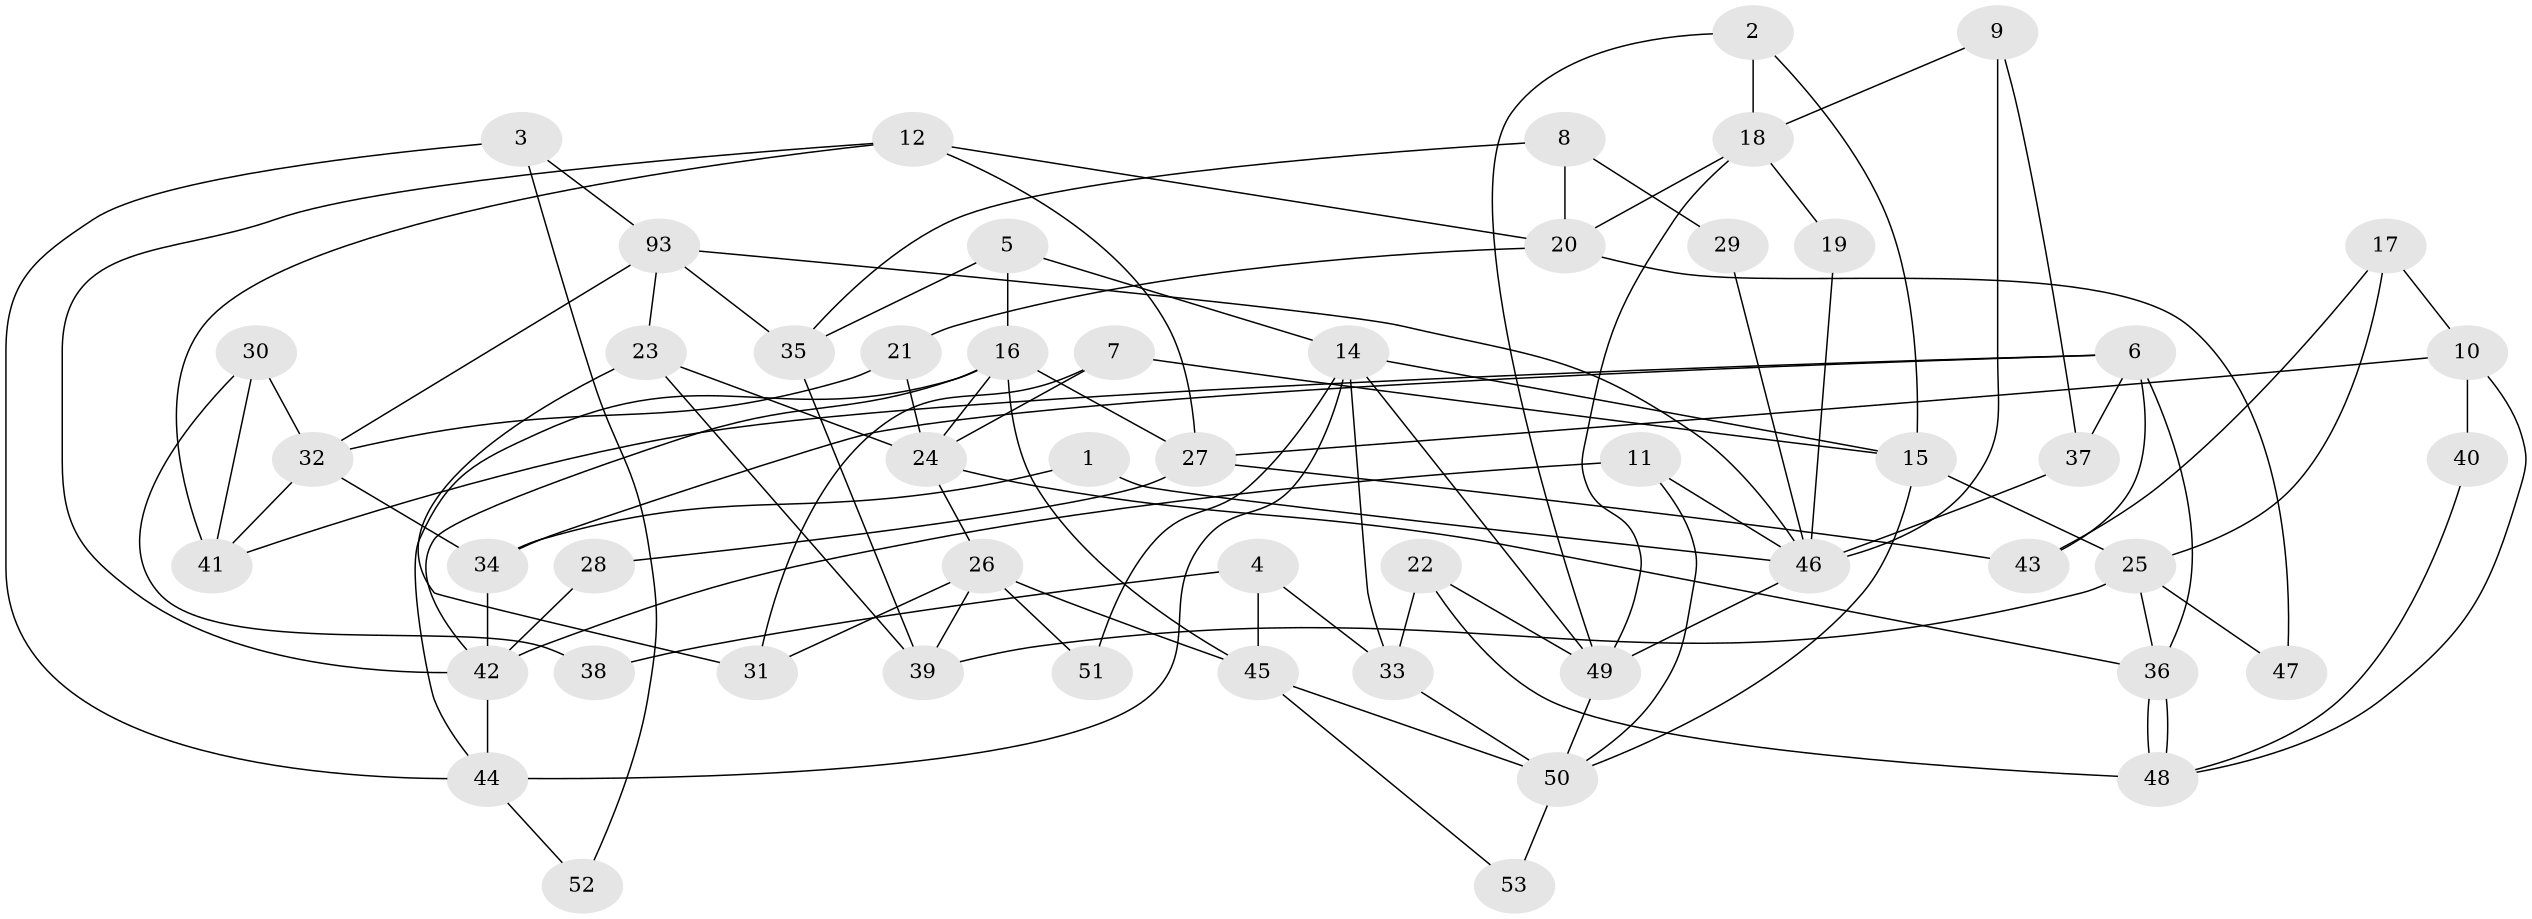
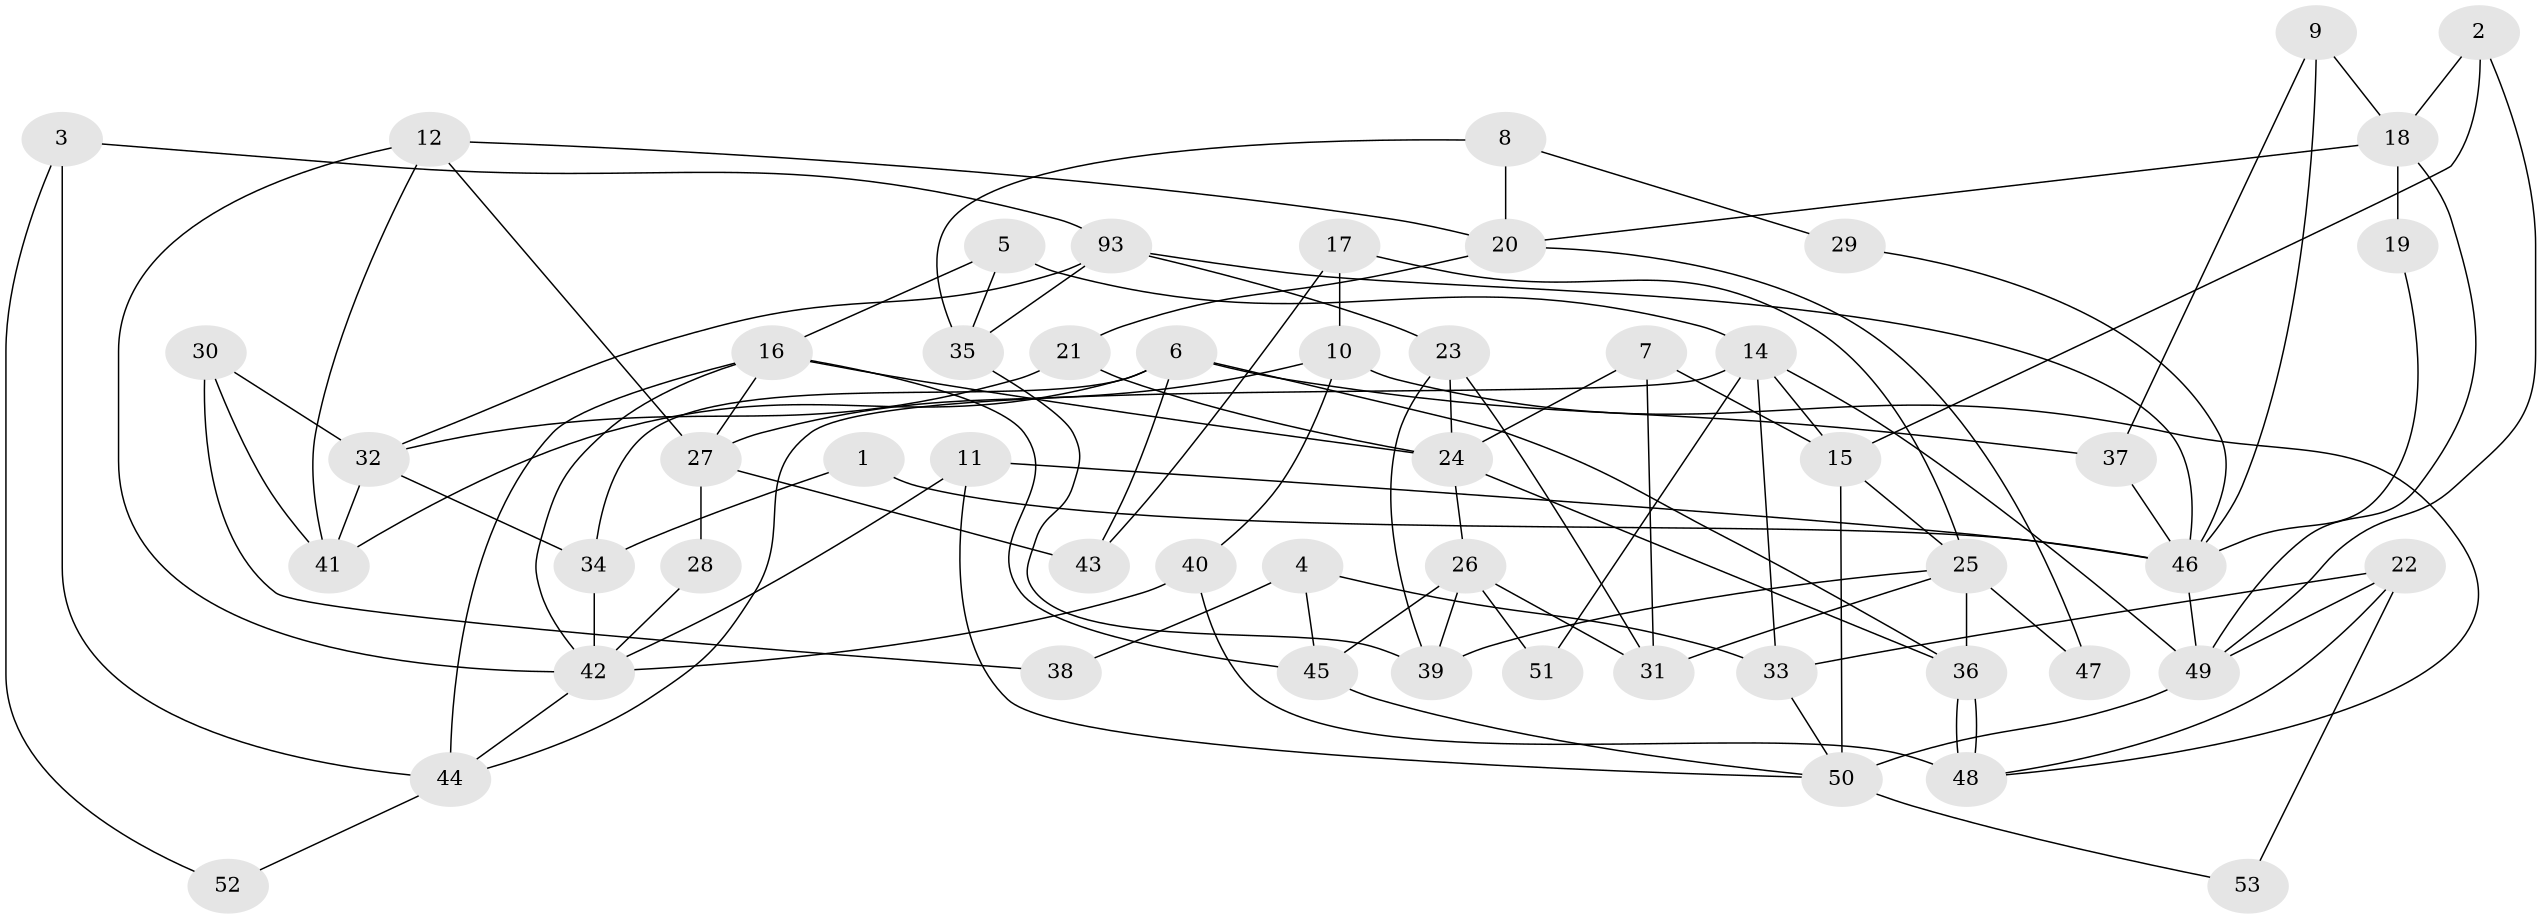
none -> (1809, 617)
none -> (903, 643)
(1387, 780) -> (2327, 726)
